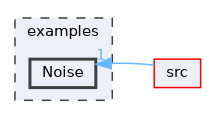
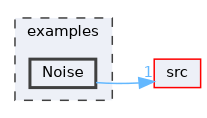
(133, 63) -> (122, 83)
